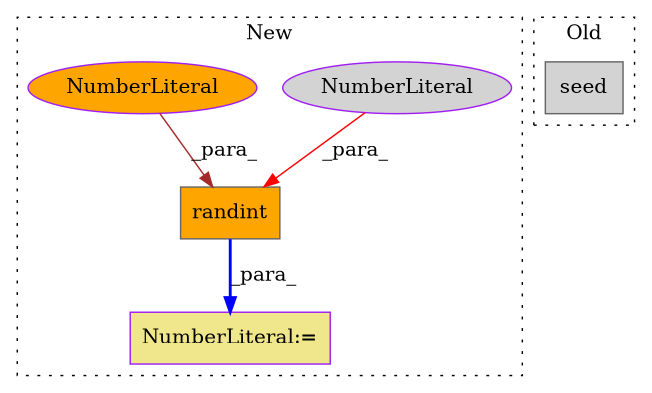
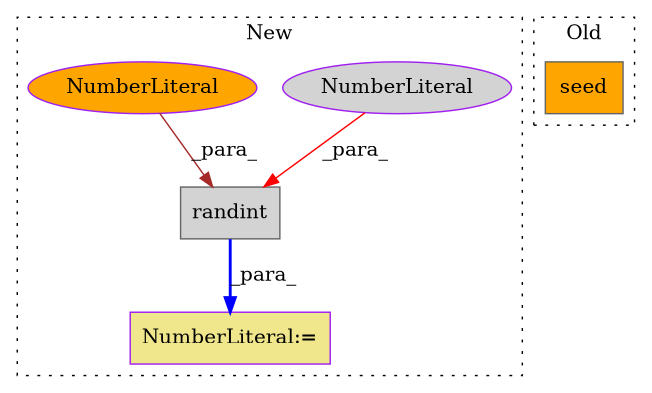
(584, 88) -> (584, 88)
(230, 213) -> (230, 213)
